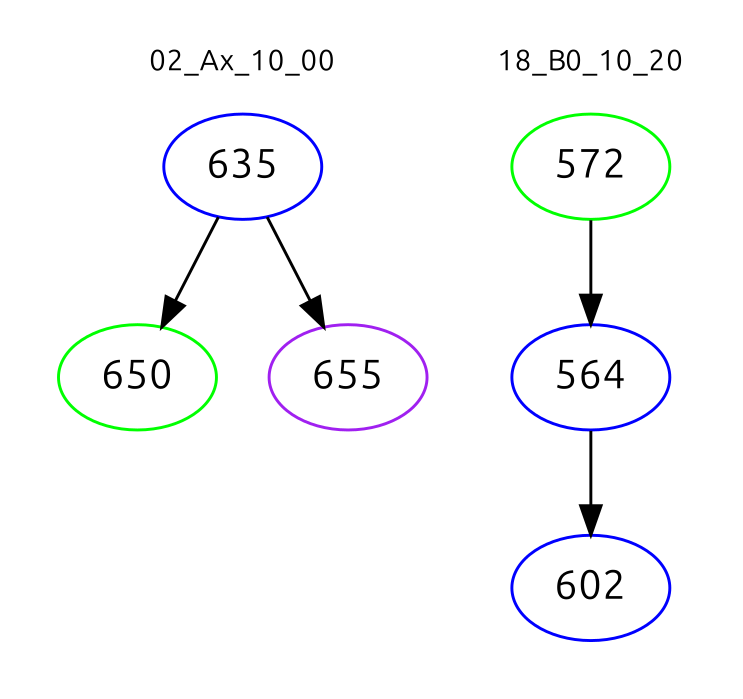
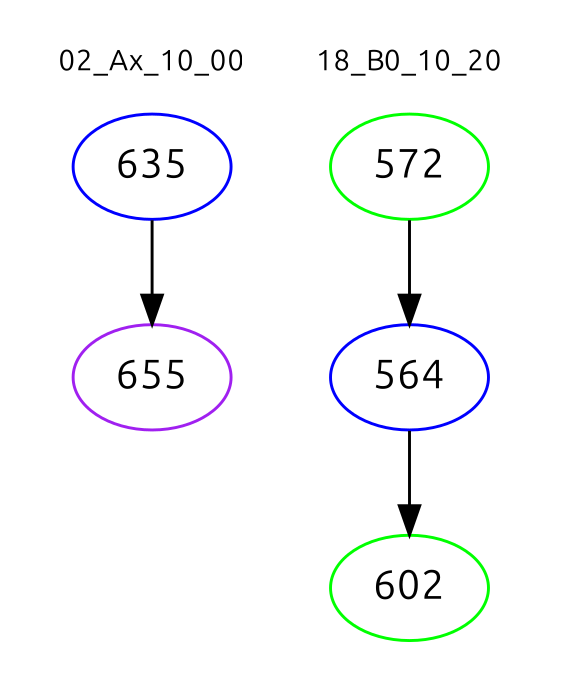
(137, 377) -> none
(591, 588) -> (410, 588)
